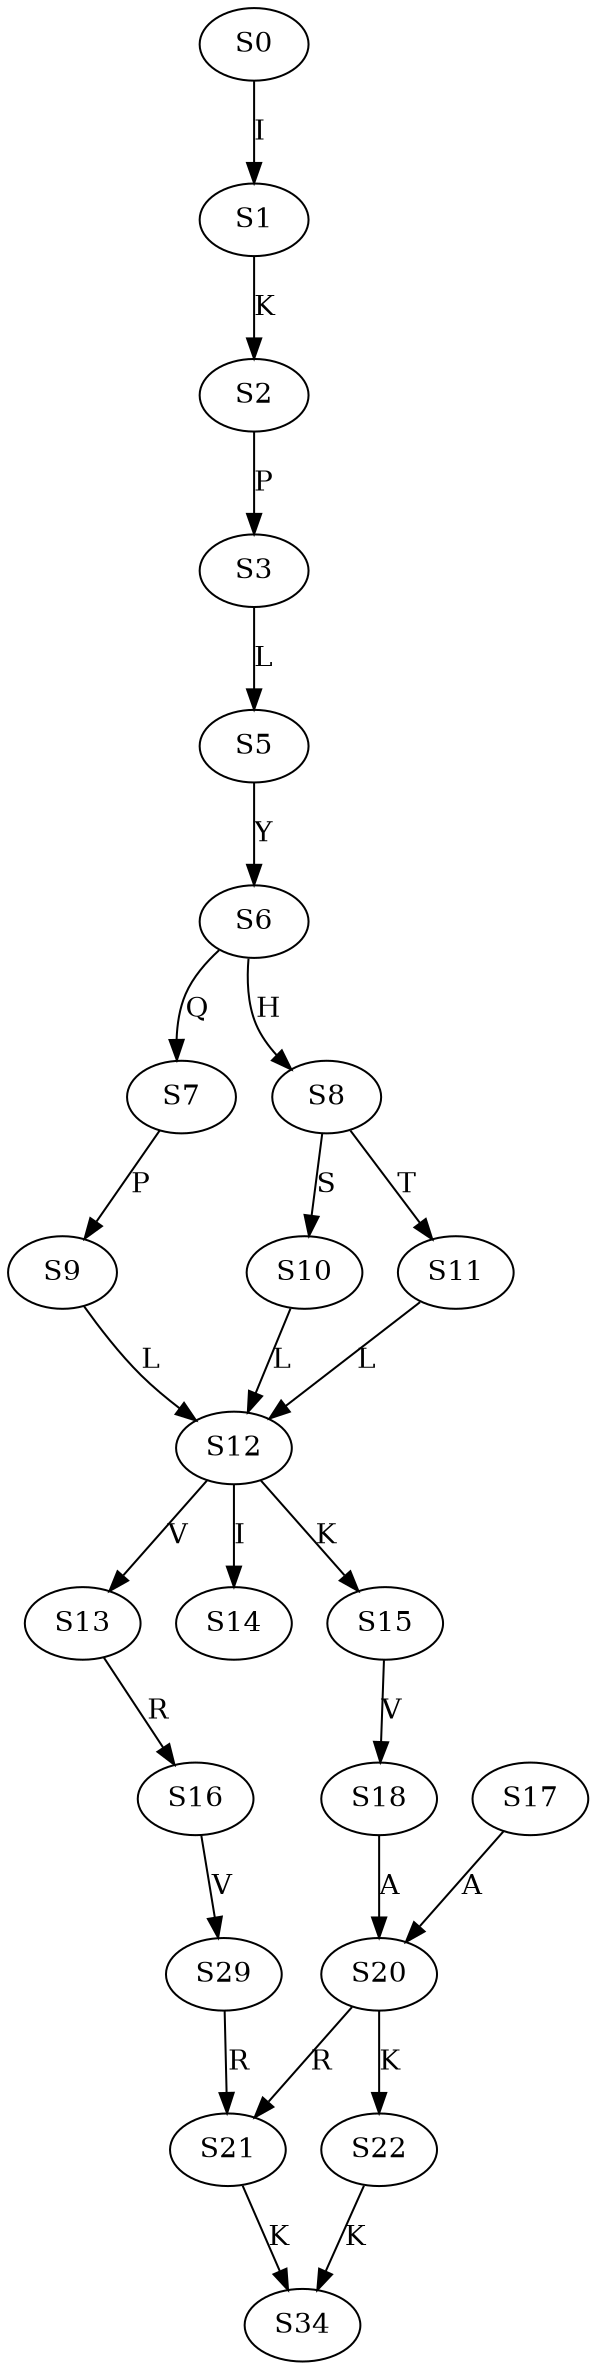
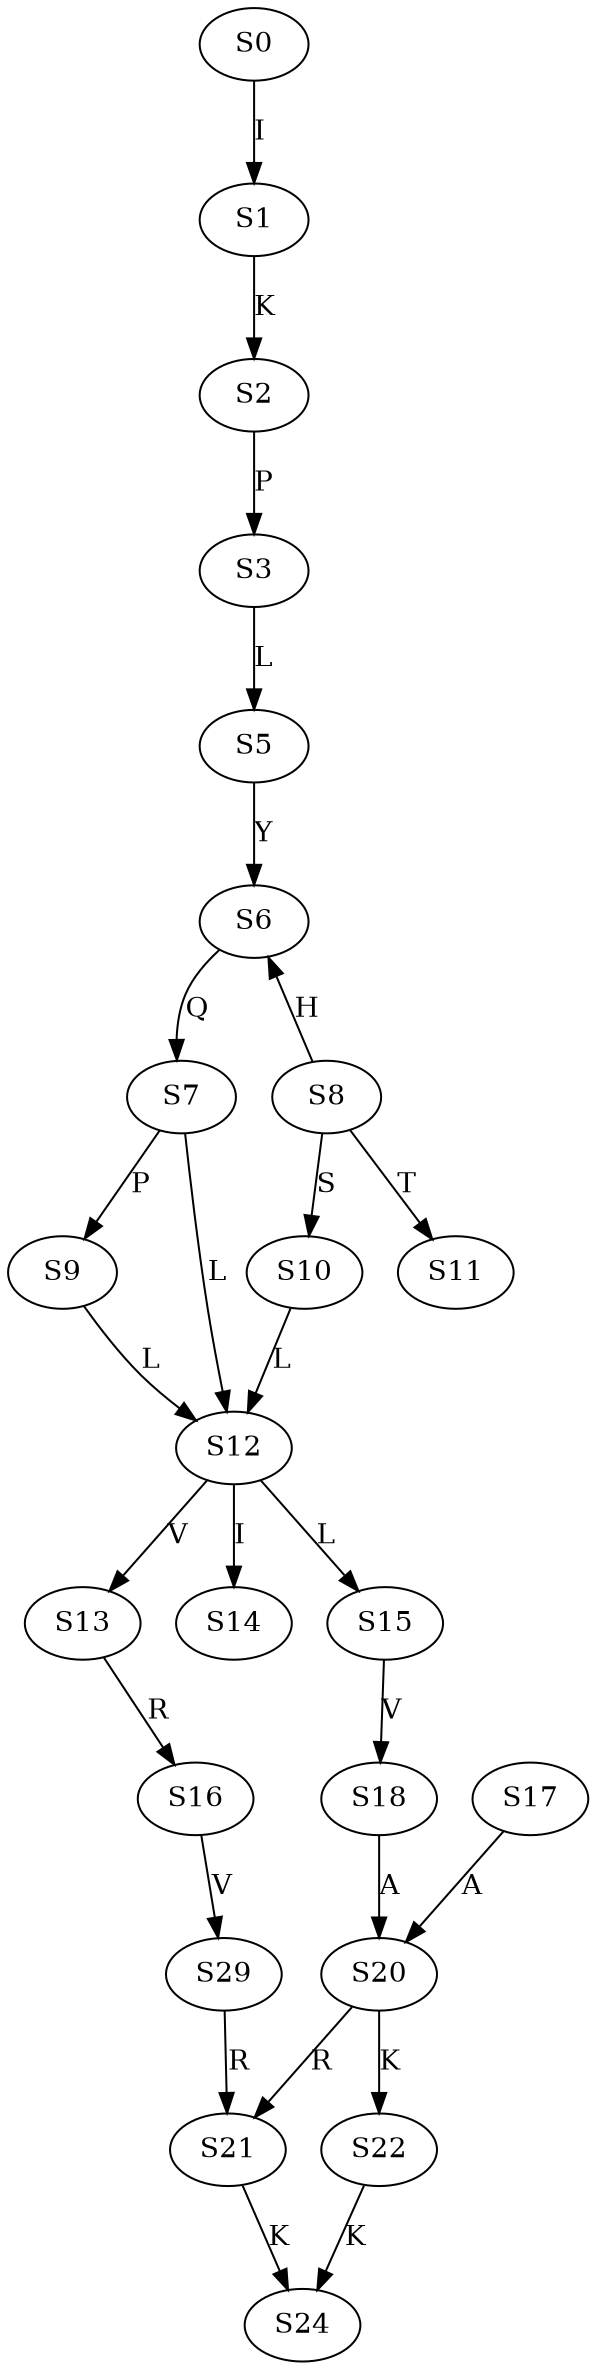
(252, 1010) -> (295, 1019)
(353, 1354) -> (201, 1263)
(327, 1536) -> (327, 1536)
(302, 2325) -> (302, 2325)
